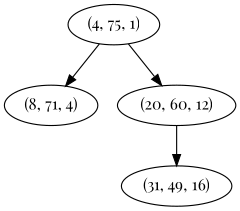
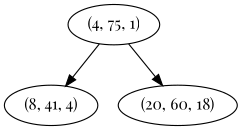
(51, 105) -> (51, 105)
(177, 105) -> (178, 105)
(177, 186) -> none
